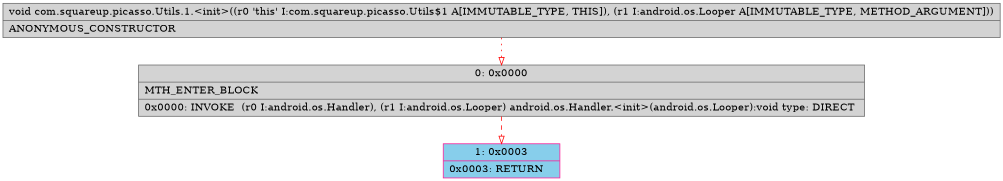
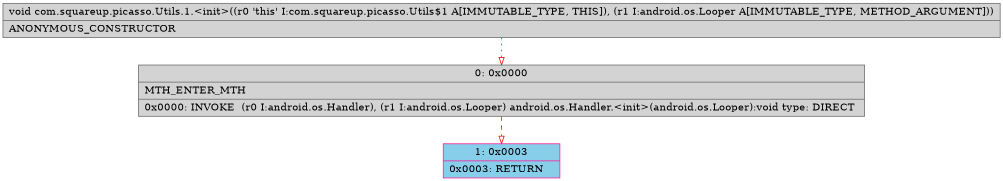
(202, 90) -> (195, 90)
